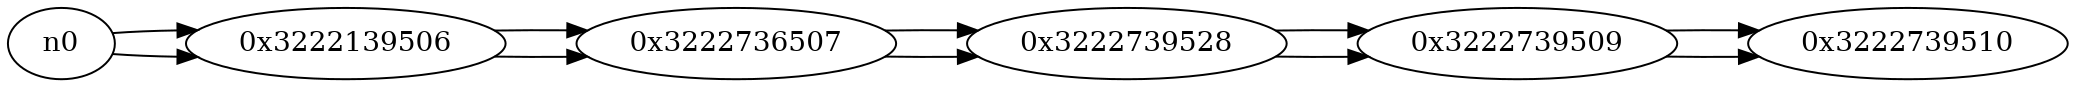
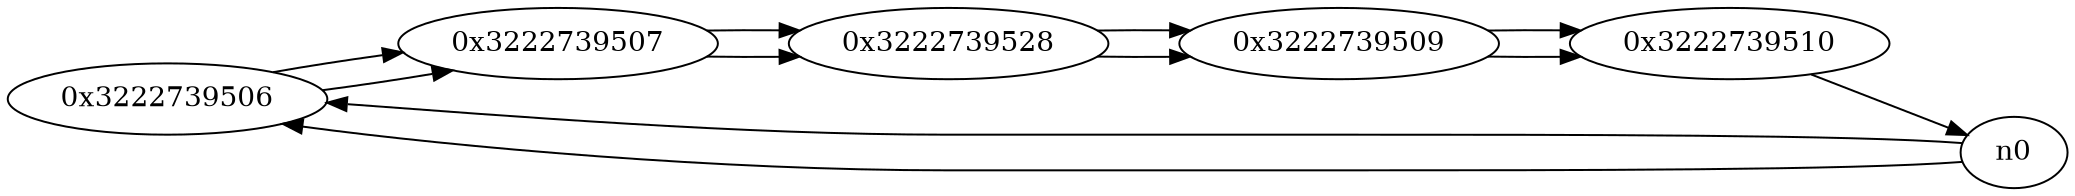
(346, 44) -> (168, 99)
(736, 44) -> (558, 44)
none -> (1880, 101)
